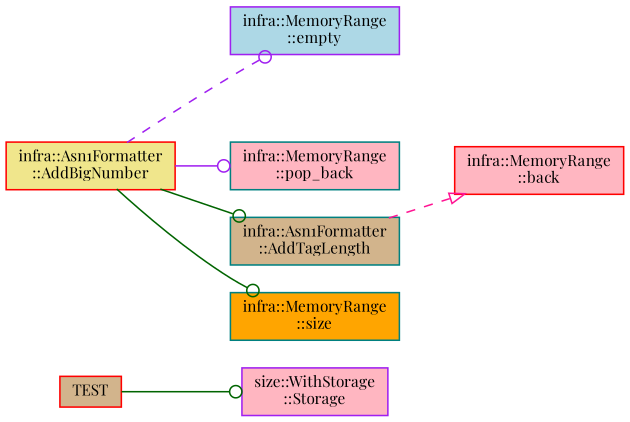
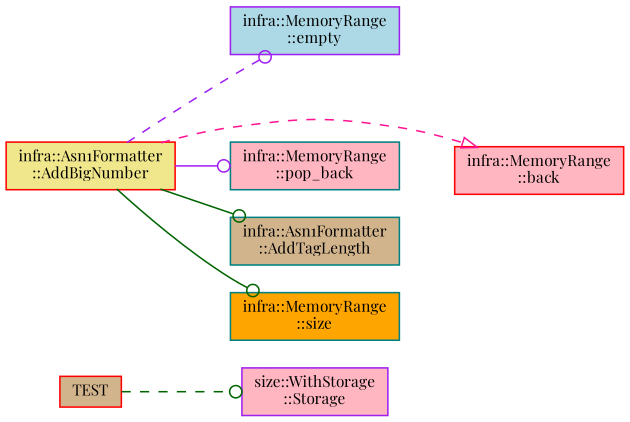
(419, 208) -> (312, 120)
(175, 392) -> (175, 392)
